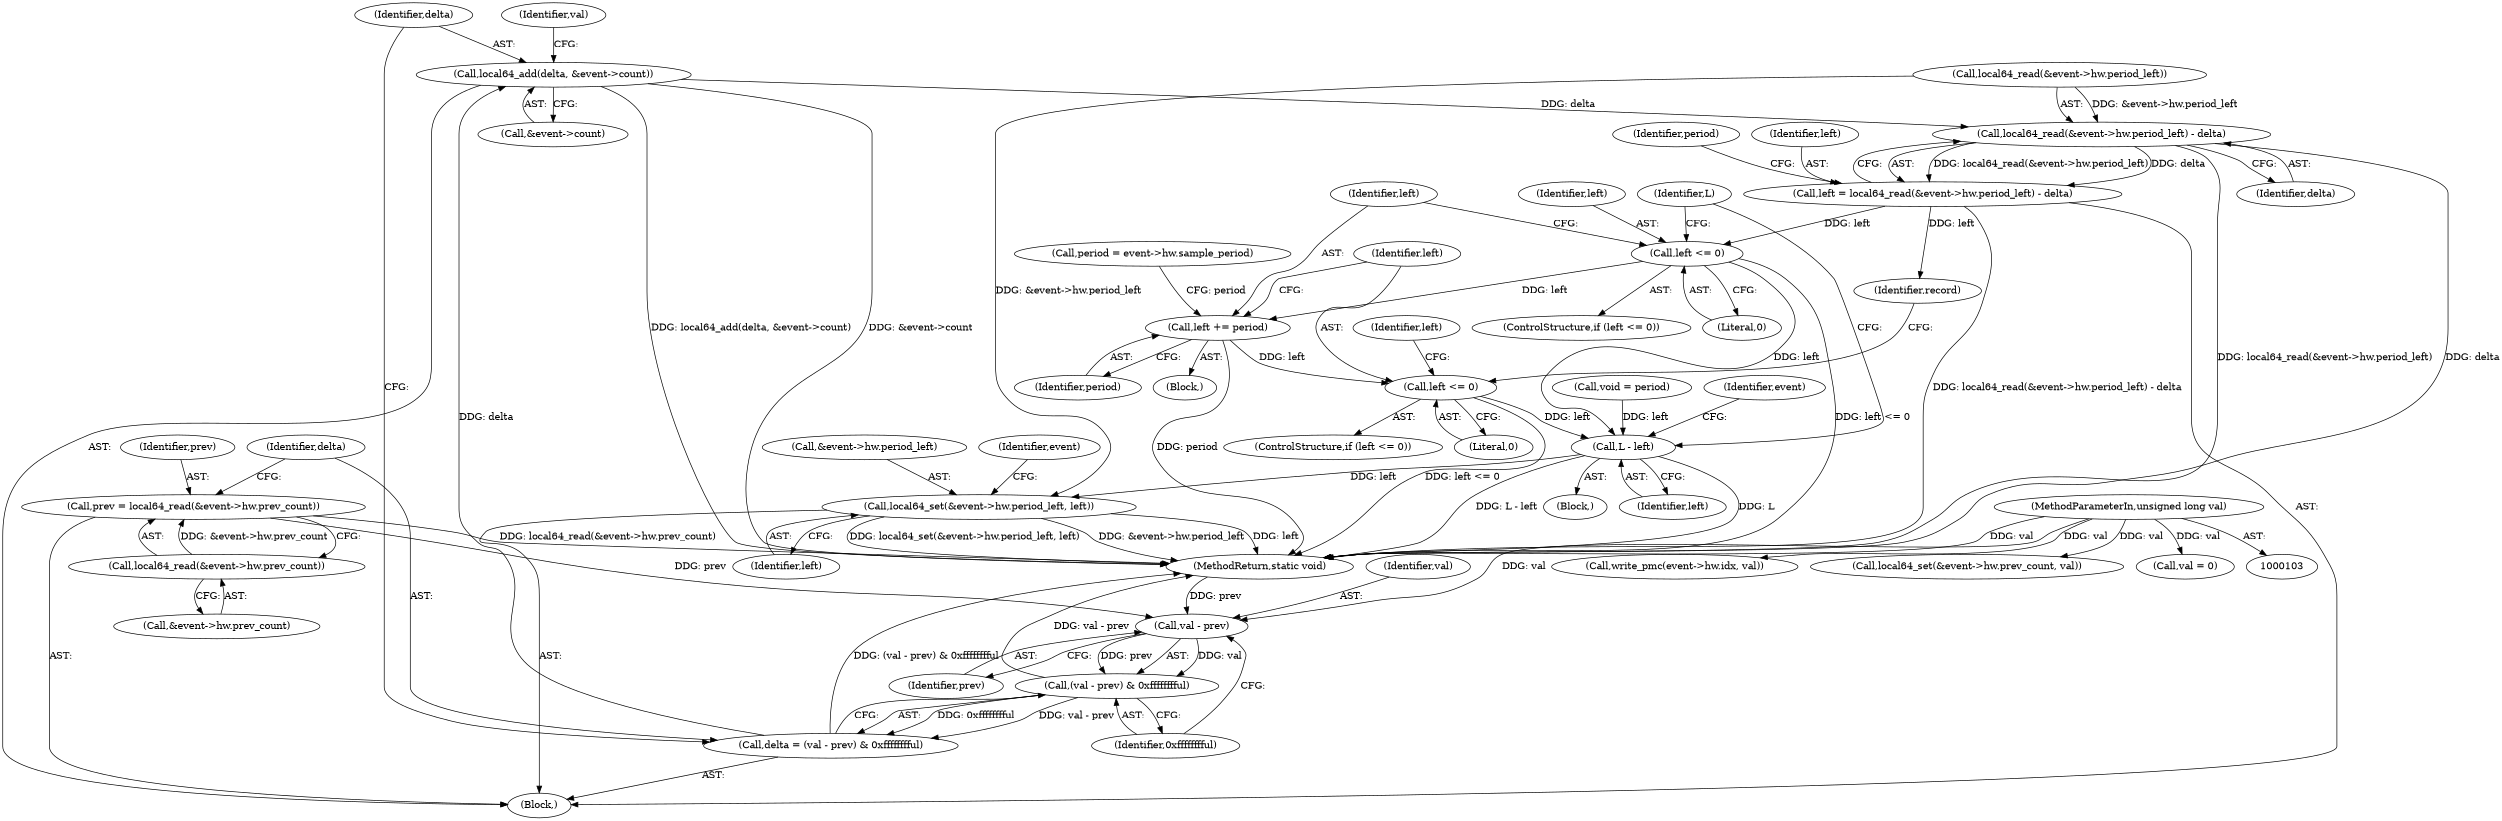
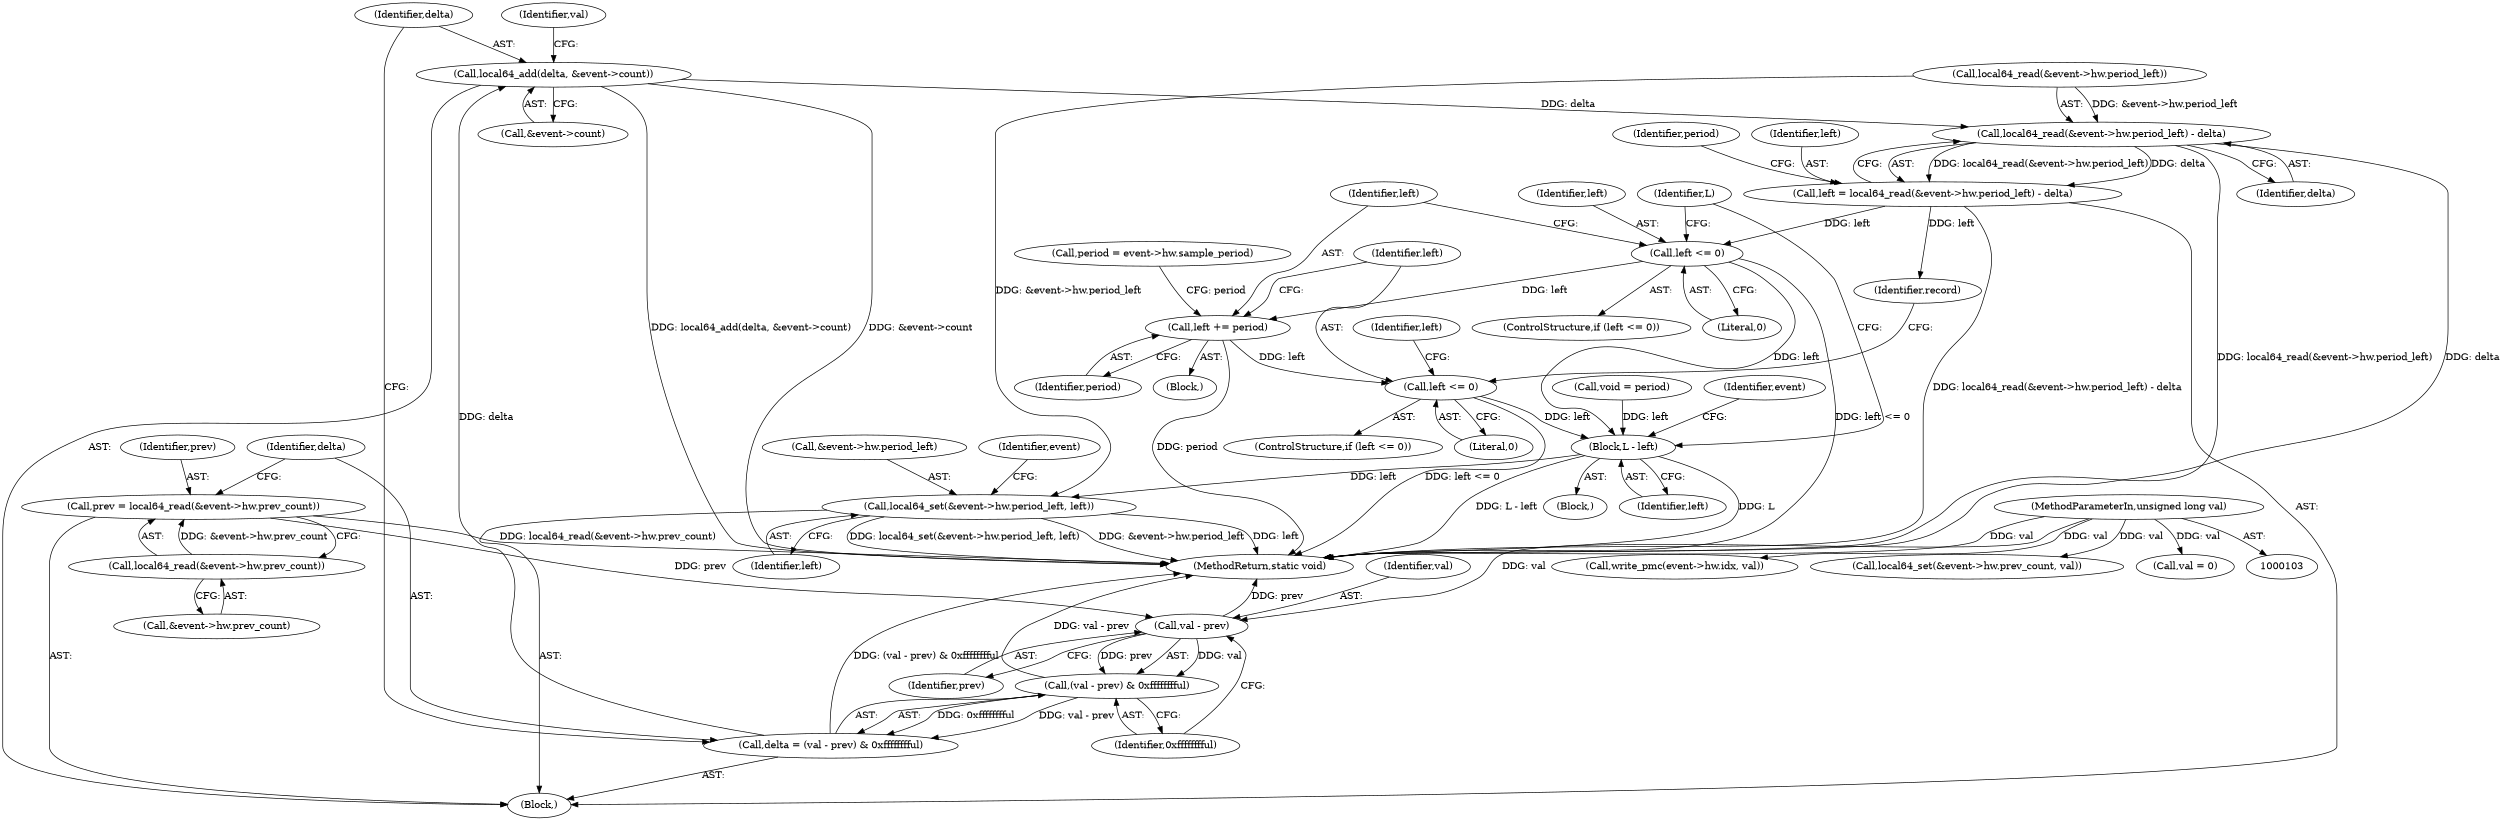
(1623, 447) -> (1623, 447)
(1192, 589) -> (1242, 604)
(868, 716) -> (868, 716)
